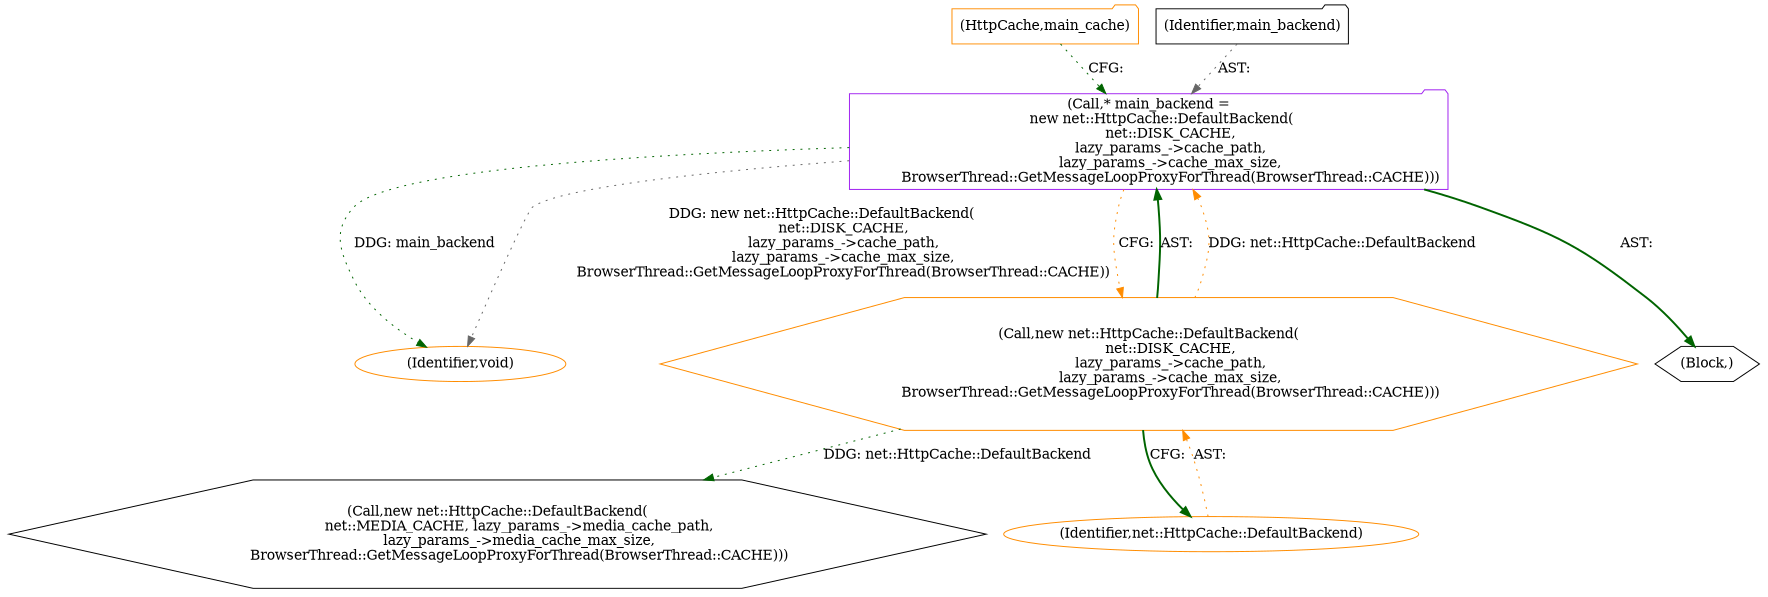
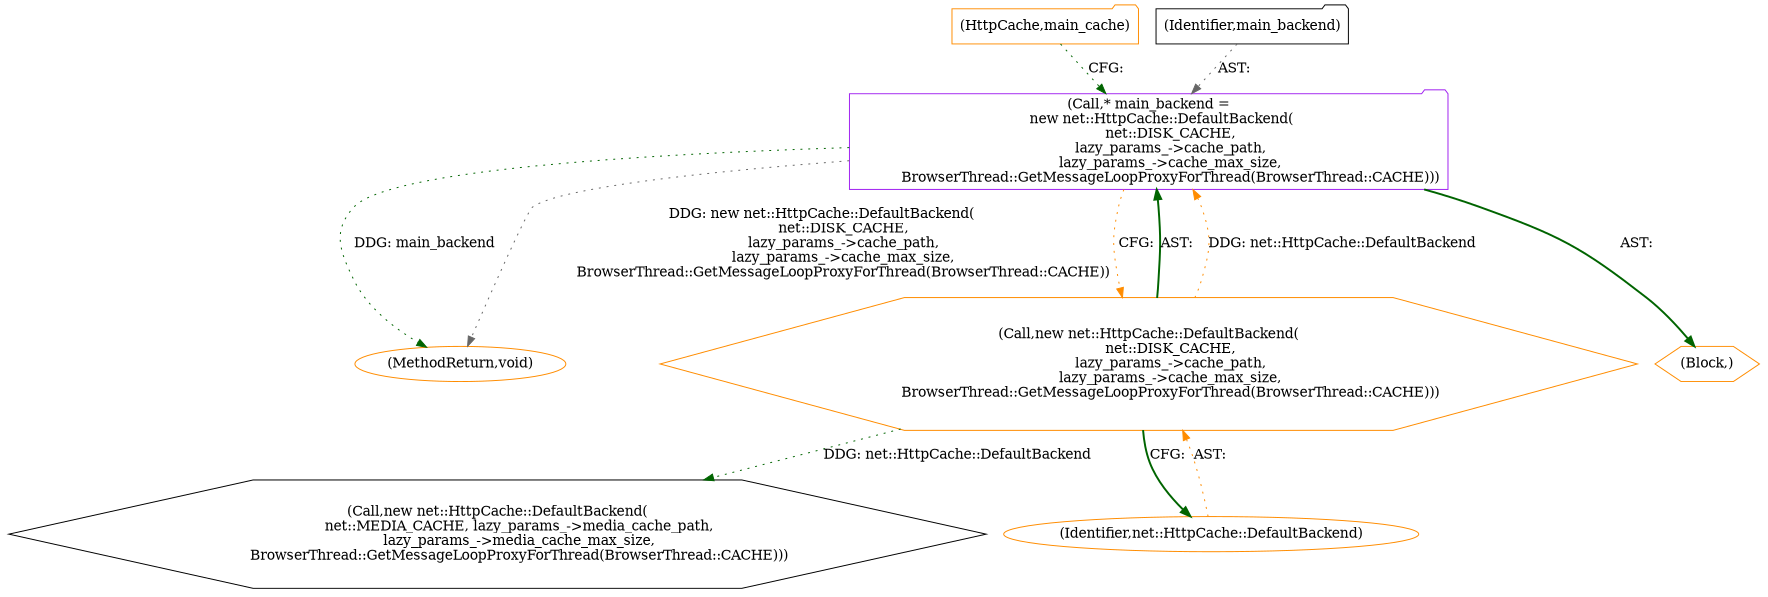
(460, 364) -> (460, 364)
(1707, 364) -> (1707, 364)
